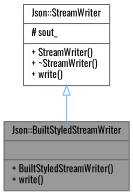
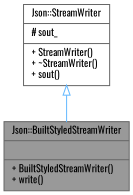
(47, 75) -> (46, 75)
